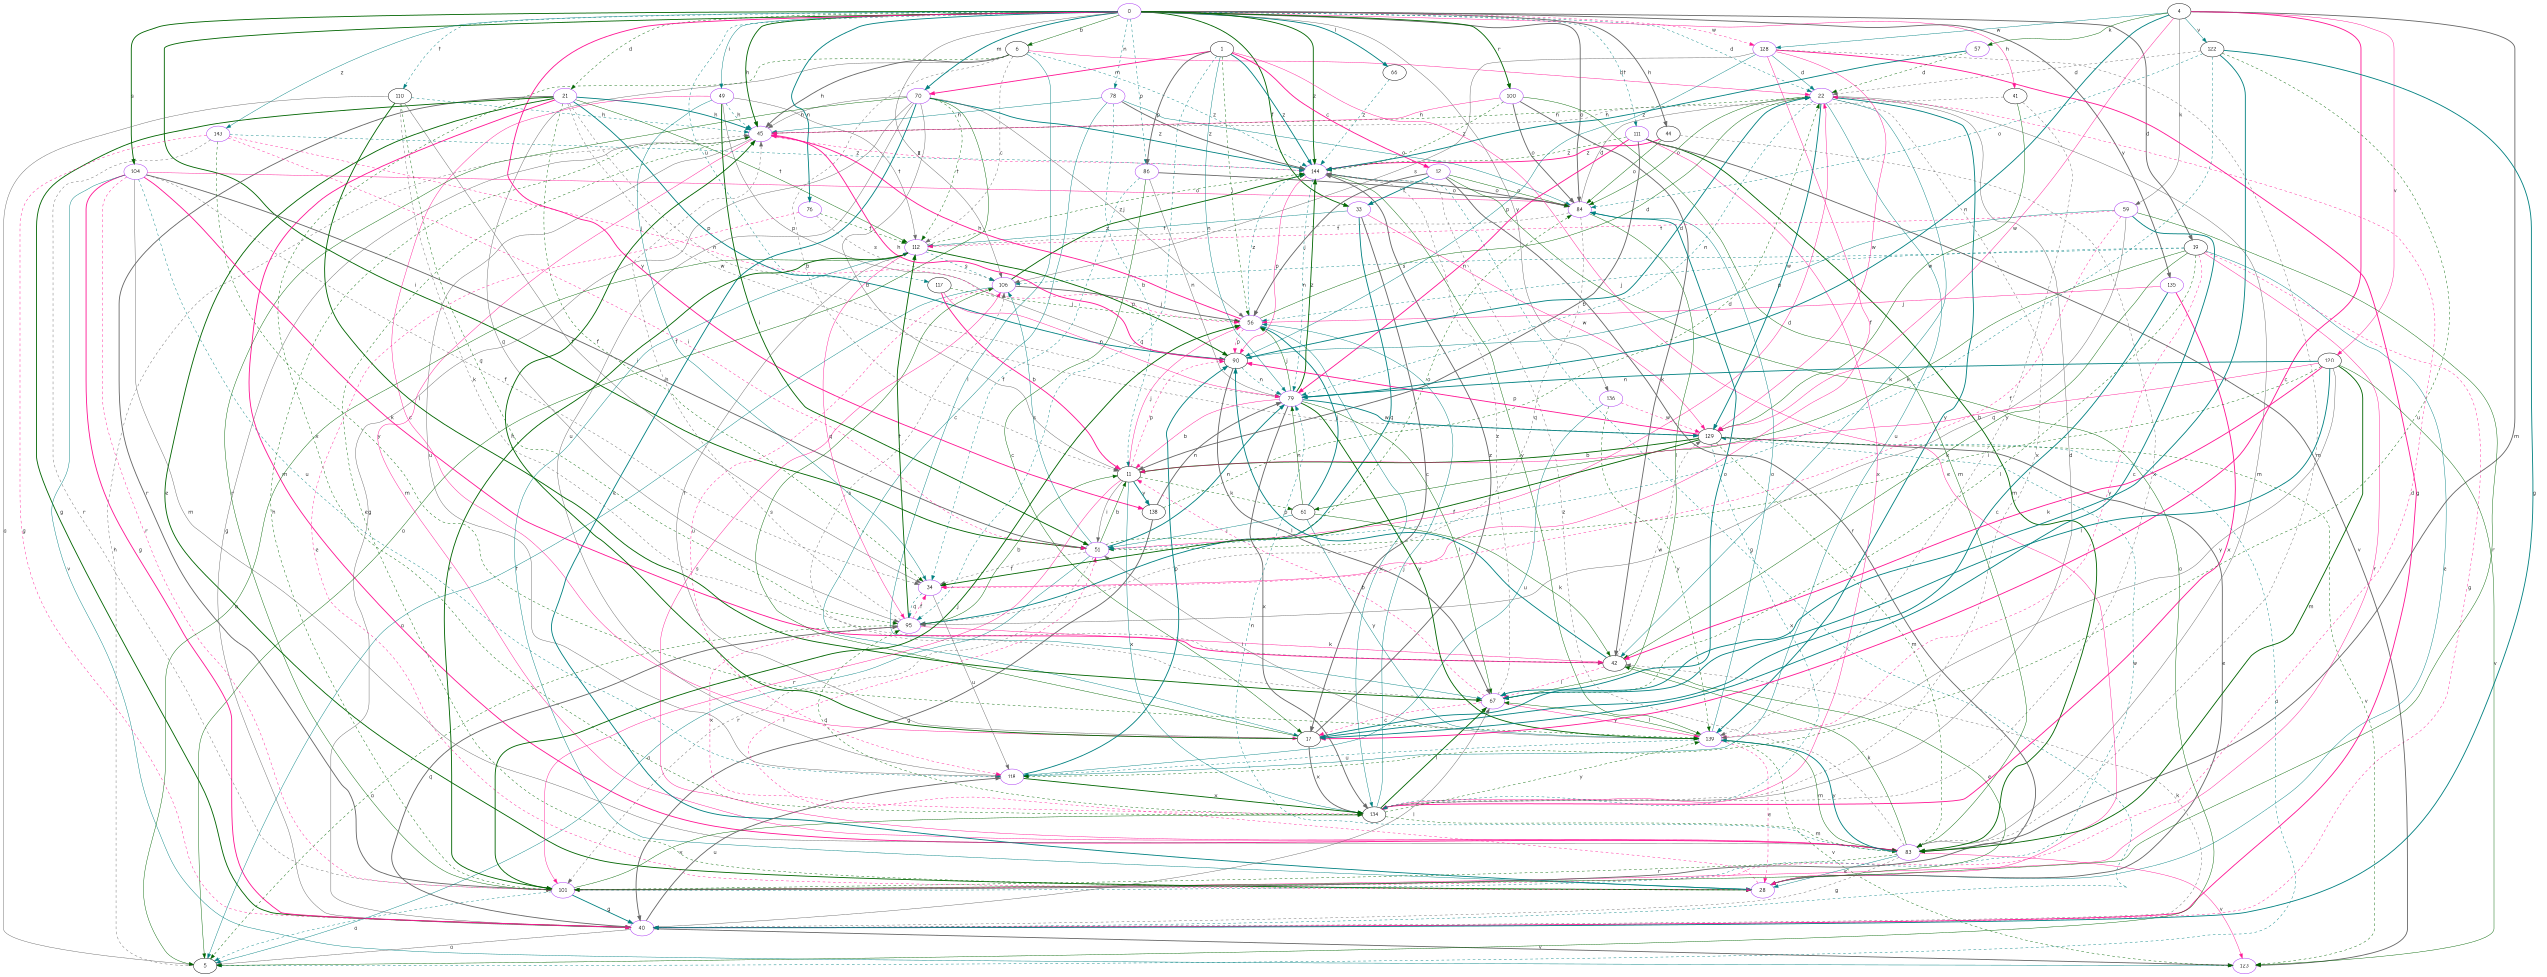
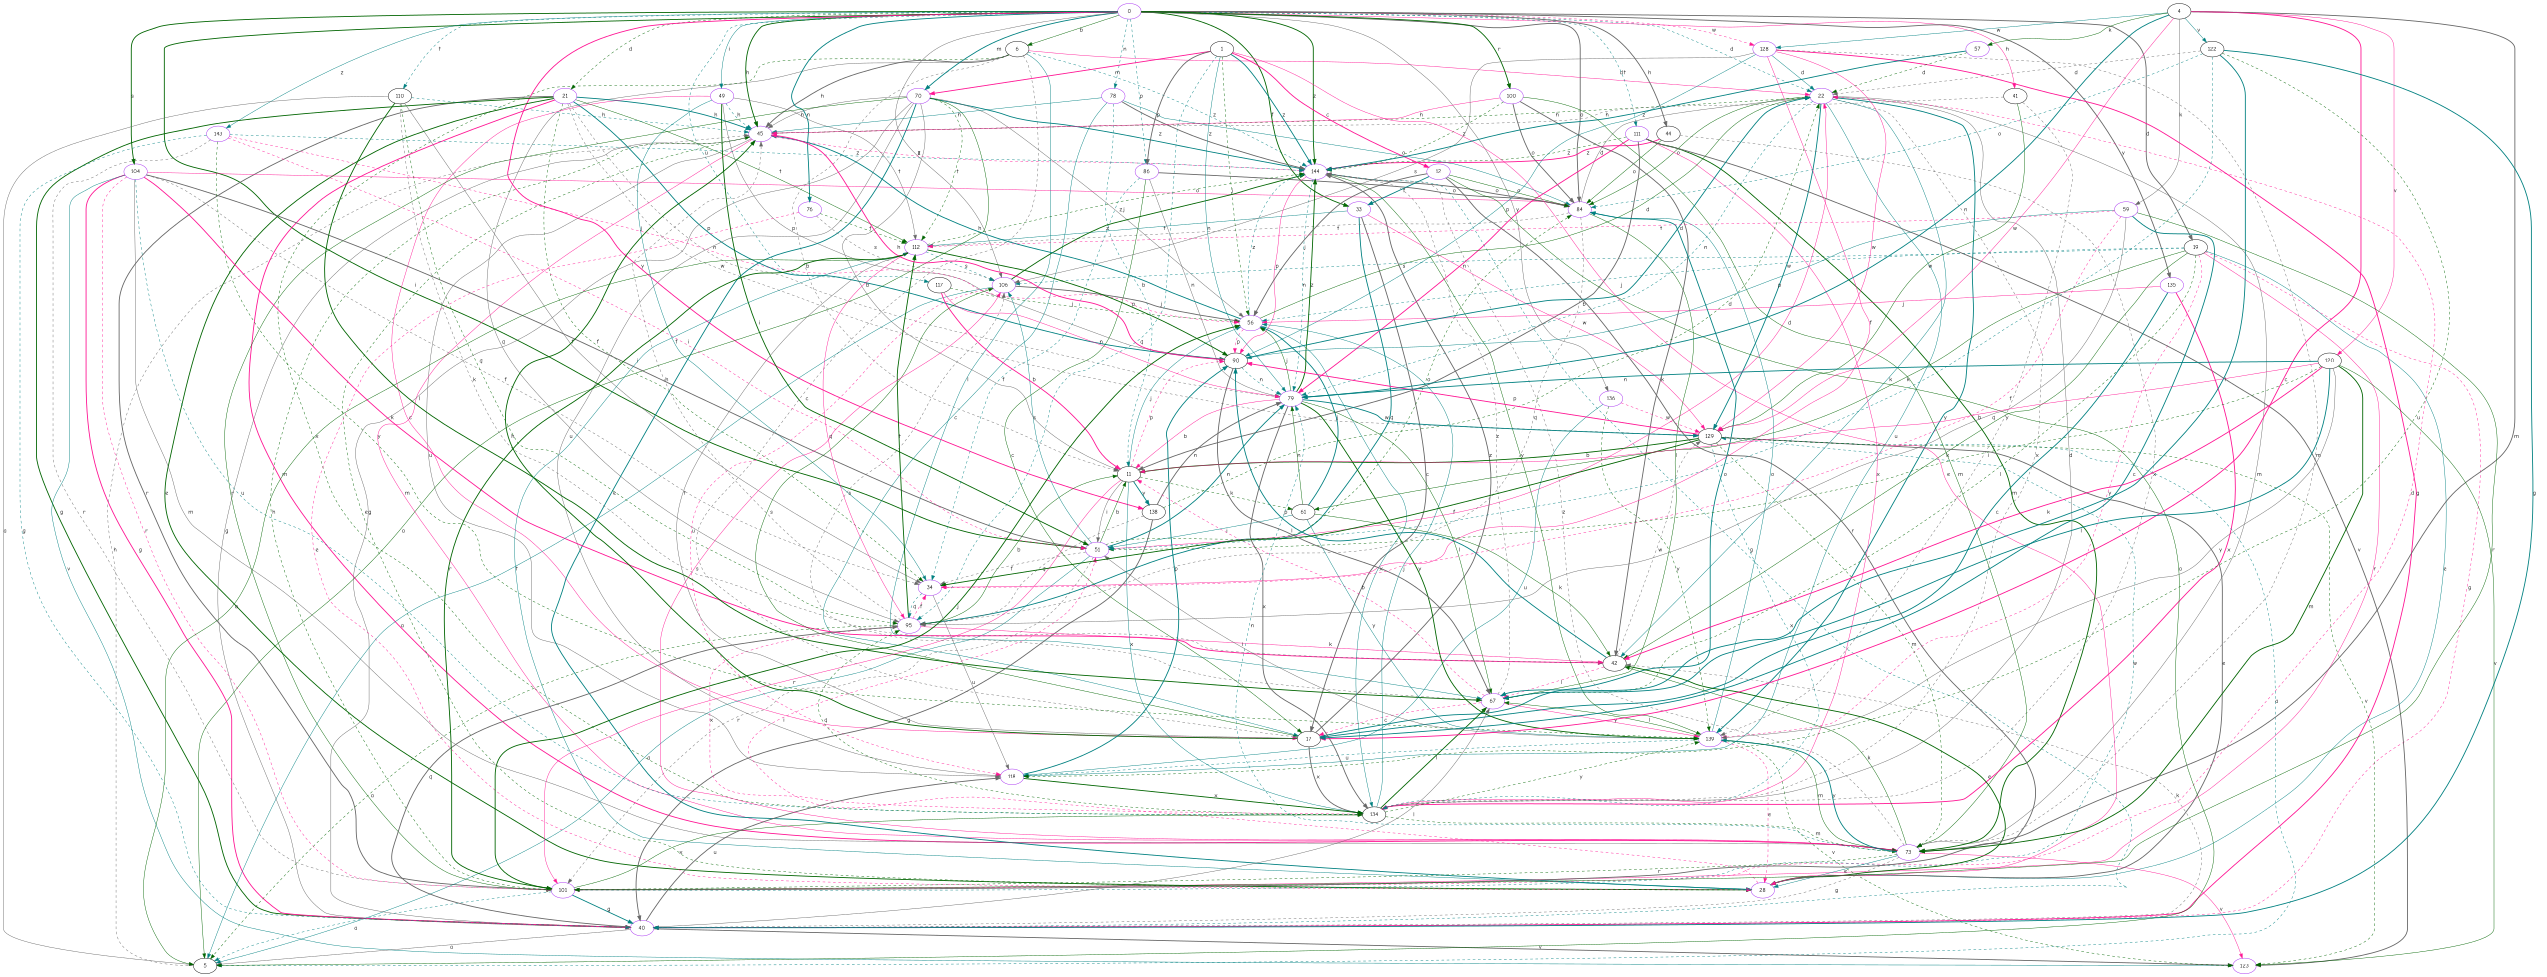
(1395, 73) -> none
(999, 157) -> (697, 548)
(991, 236) -> (991, 236)
(1156, 383) -> (1156, 383)
none -> (1033, 574)
(476, 609) -> (587, 761)
(86, 669) -> (86, 669)
(1952, 757) -> (1952, 757)
(1908, 852) -> (1908, 852)
